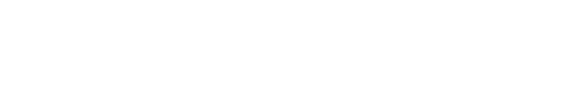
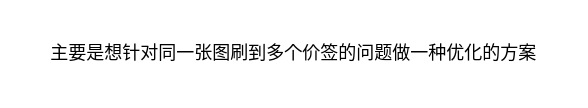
none -> (293, 53)
